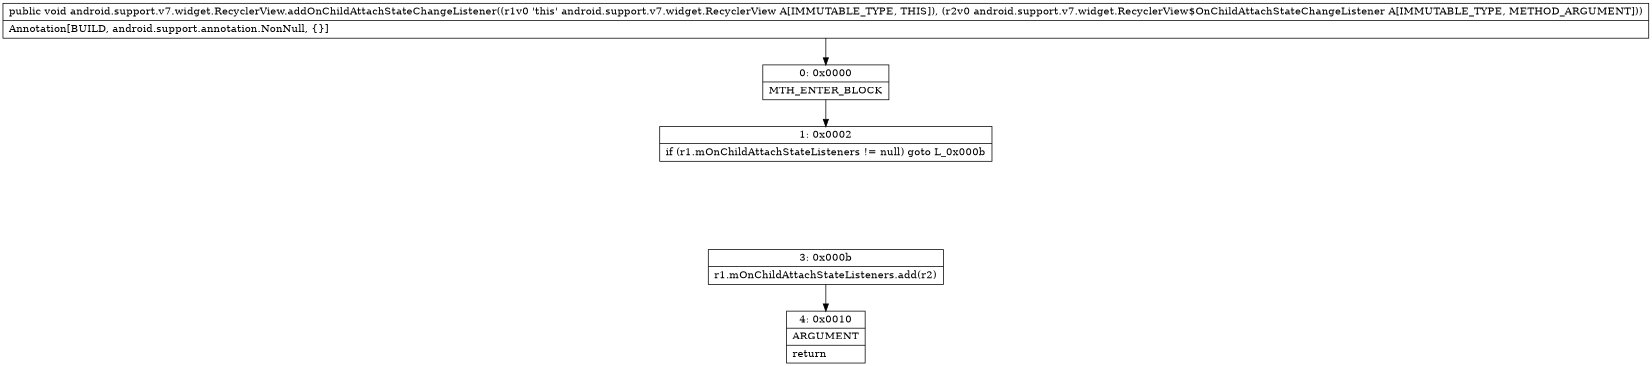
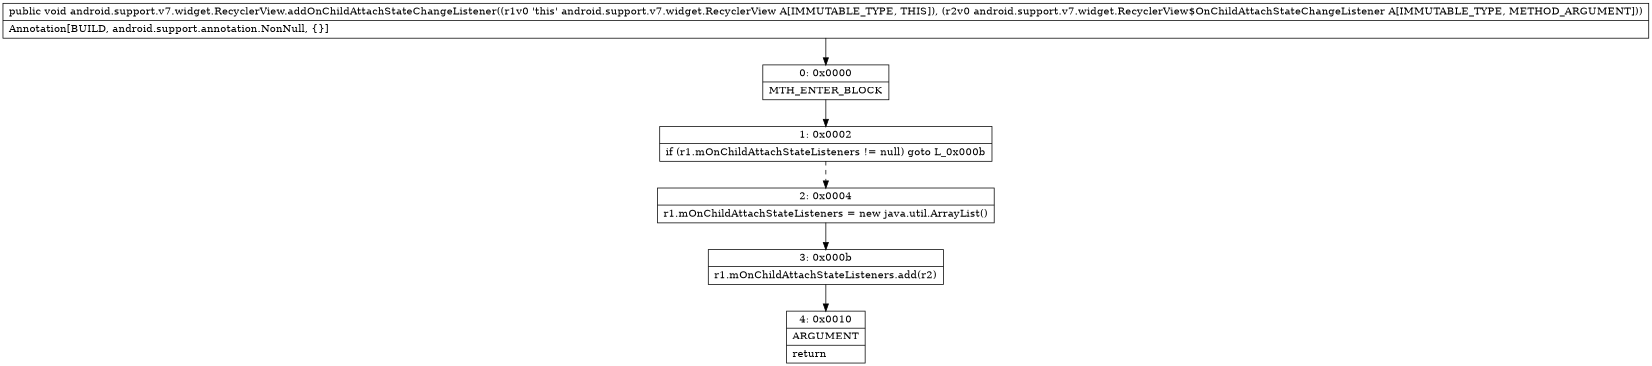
none -> (826, 205)
